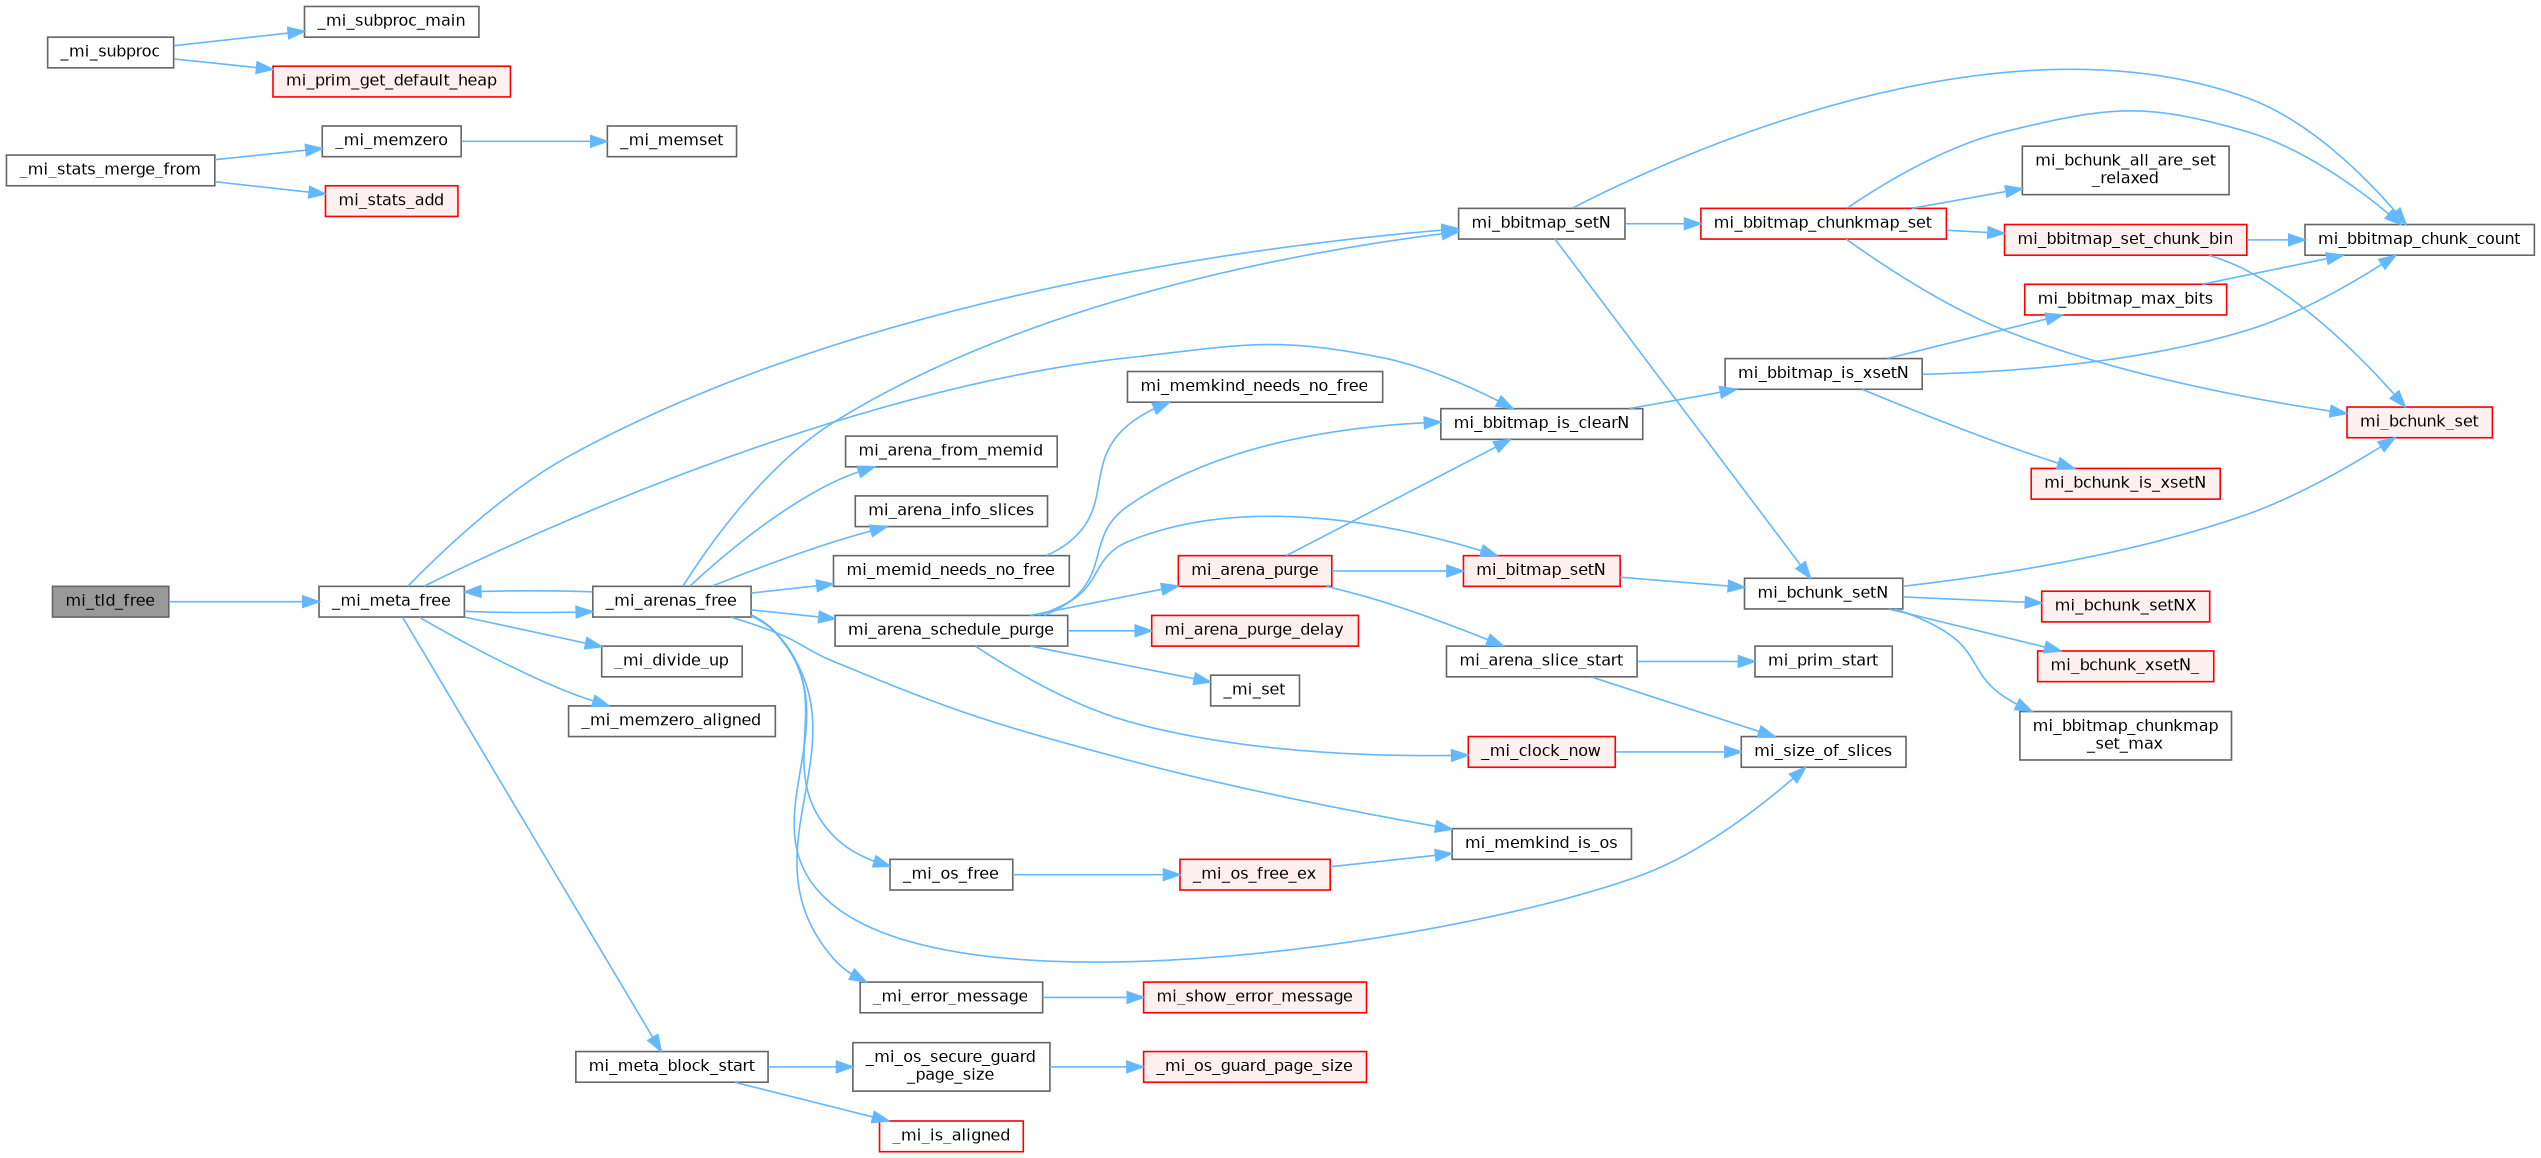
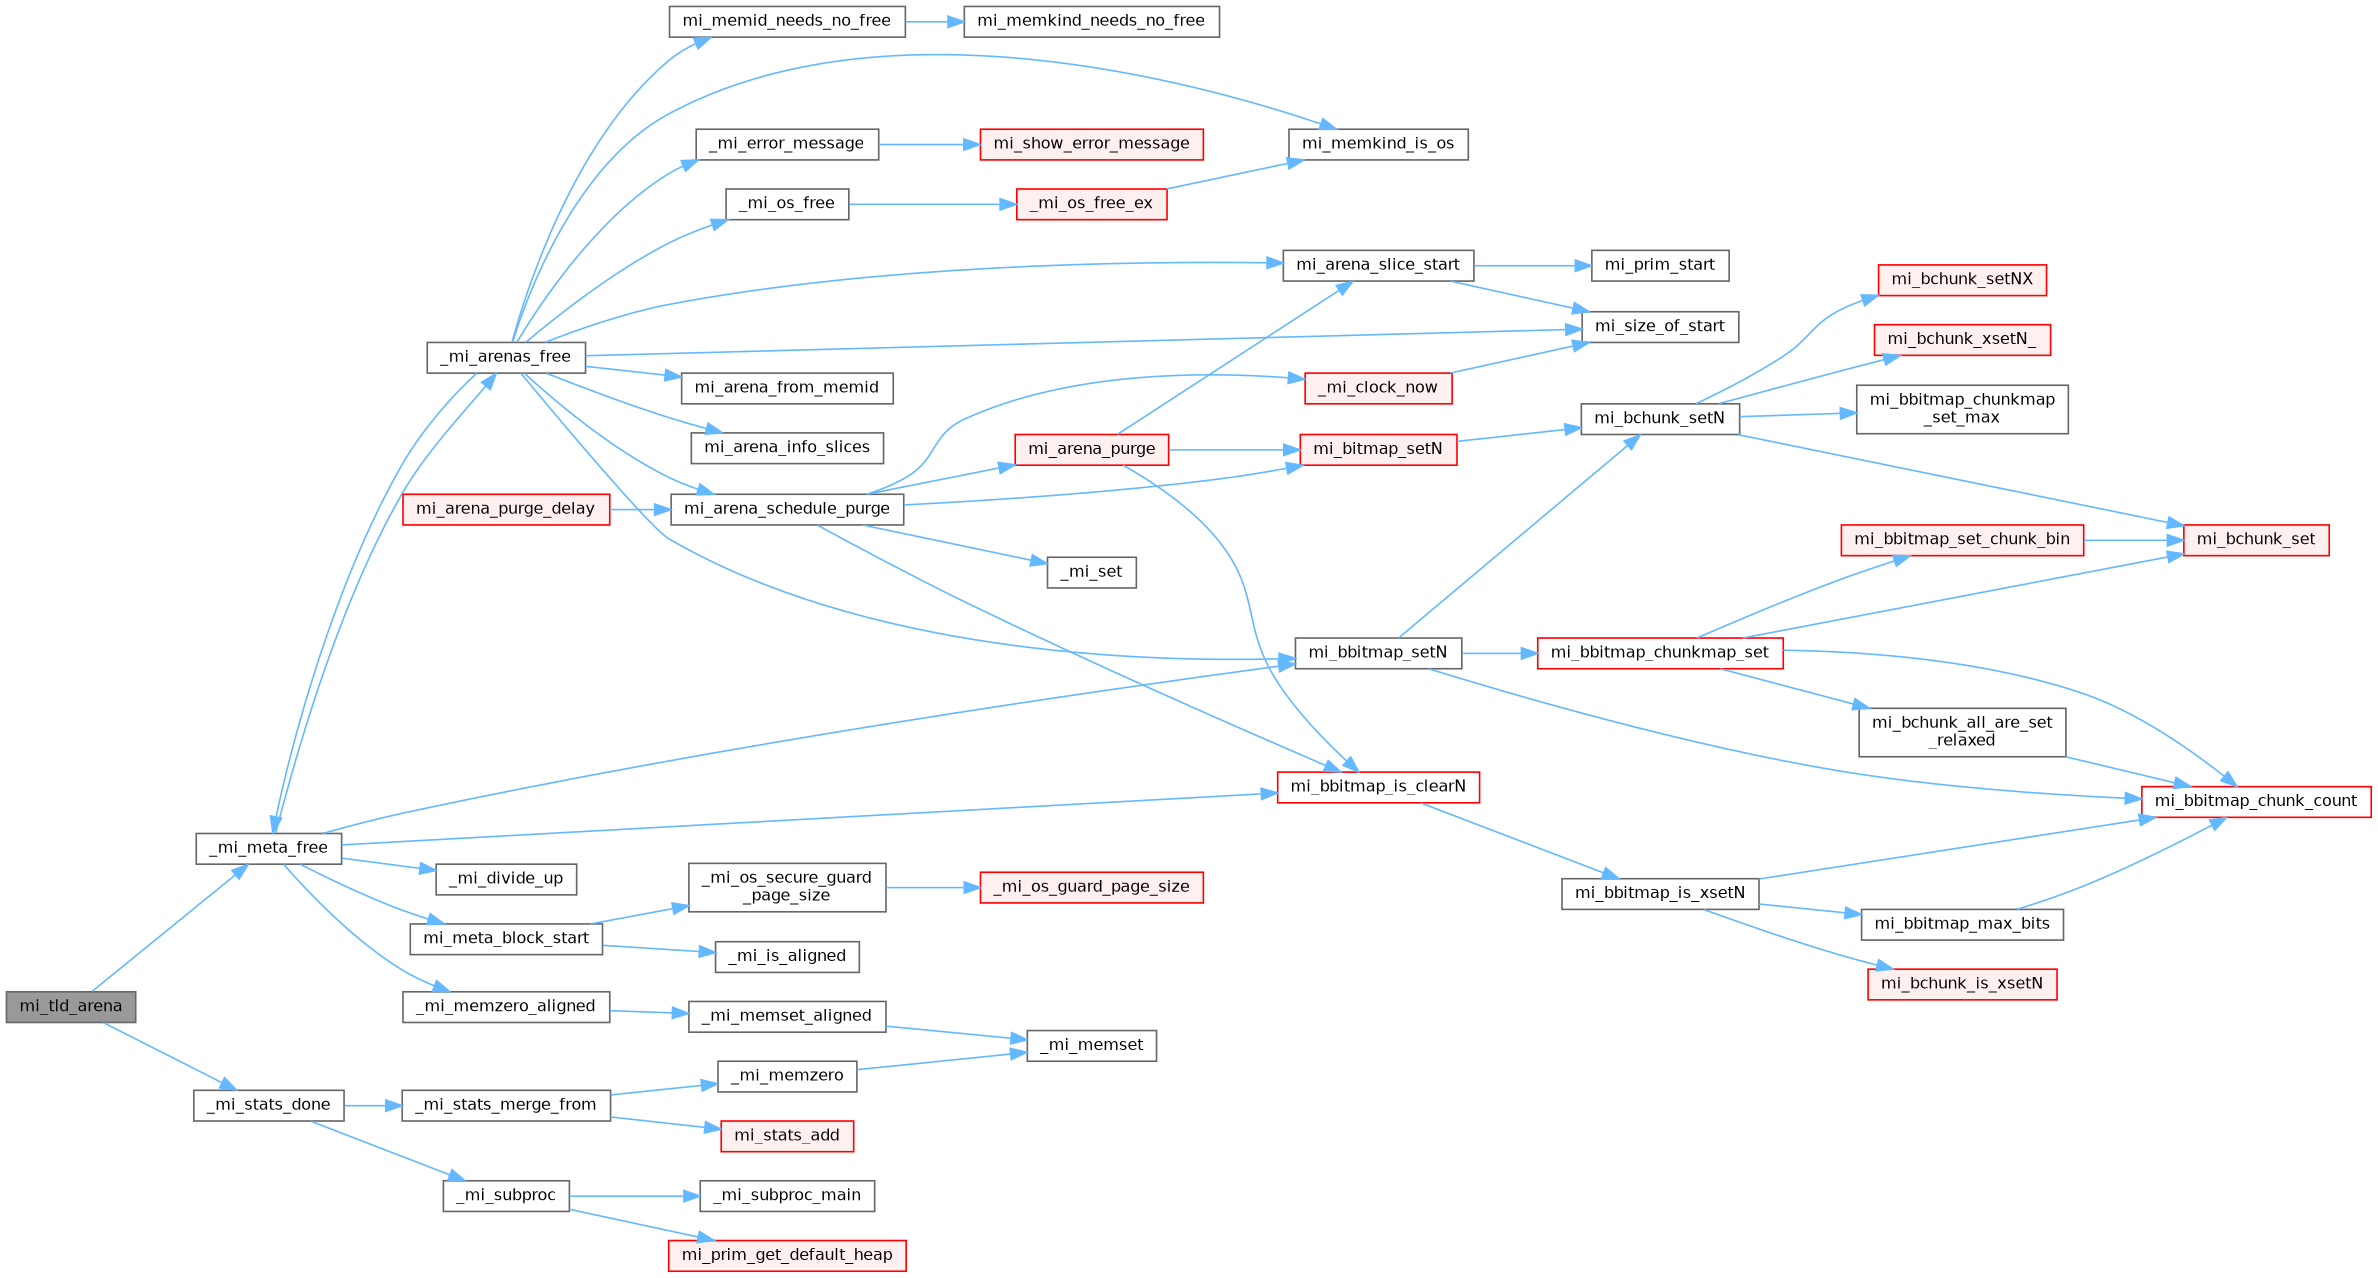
(2268, 240) -> (2120, 770)
(2420, 240) -> (2257, 802)
none -> (902, 274)
(2126, 300) -> (1963, 925)
(1542, 424) -> (1379, 787)
(111, 602) -> (71, 1007)
(1101, 631) -> (624, 510)
(1824, 752) -> (1661, 327)
none -> (787, 1017)
none -> (269, 1106)
(951, 1136) -> (787, 957)
